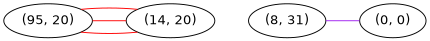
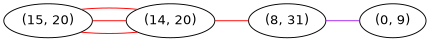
(48, 21) -> (48, 21)
none -> (232, 21)
(393, 21) -> (393, 21)
